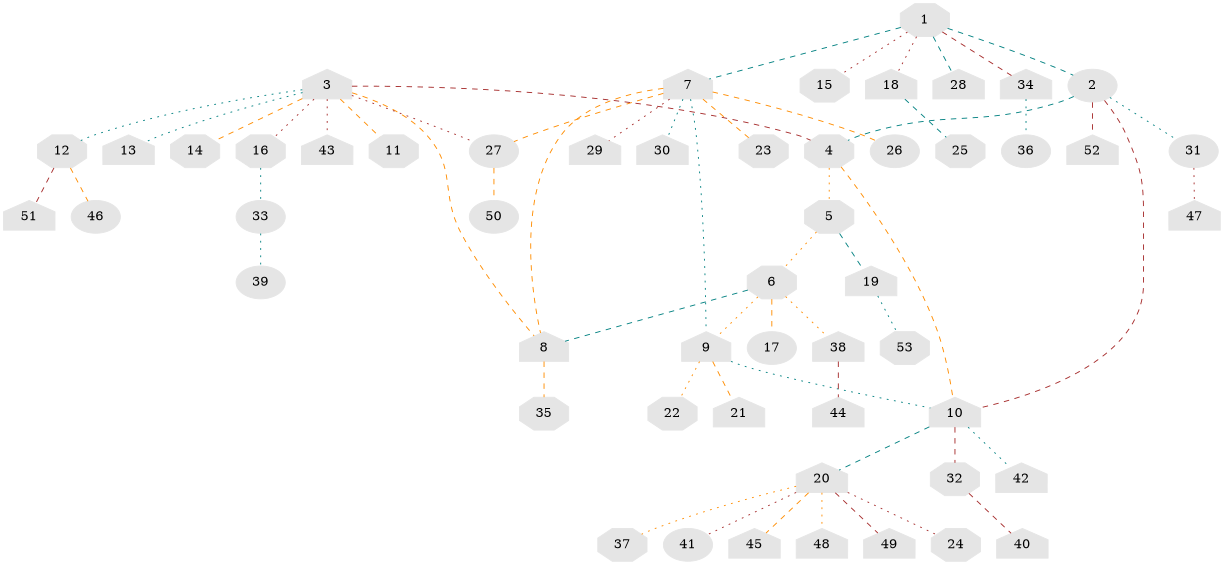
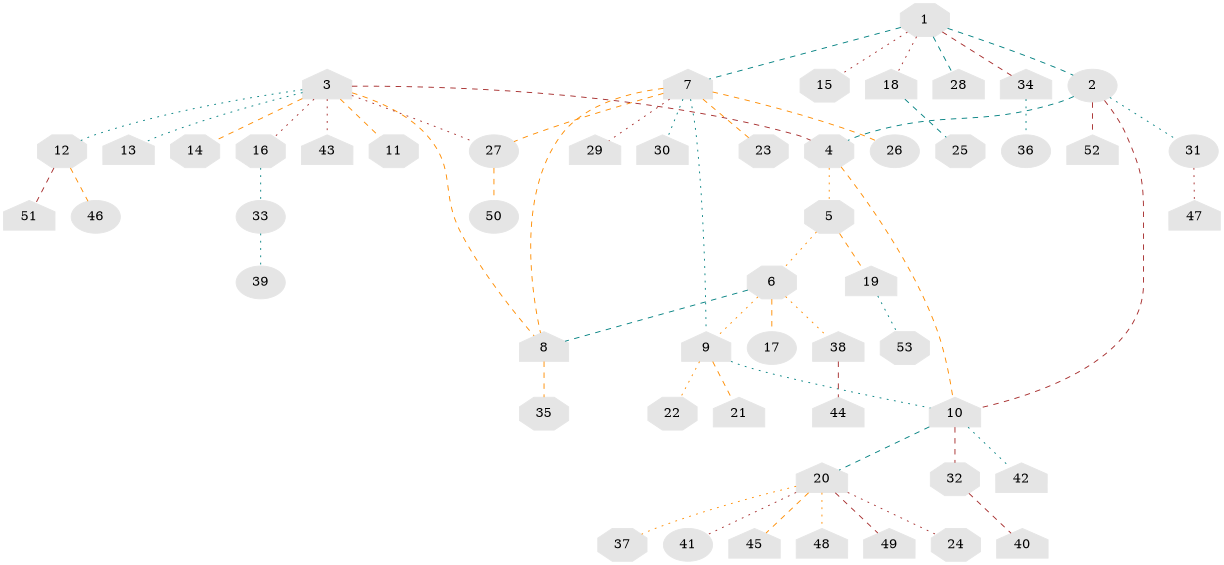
(851, 251) -> (851, 251)
